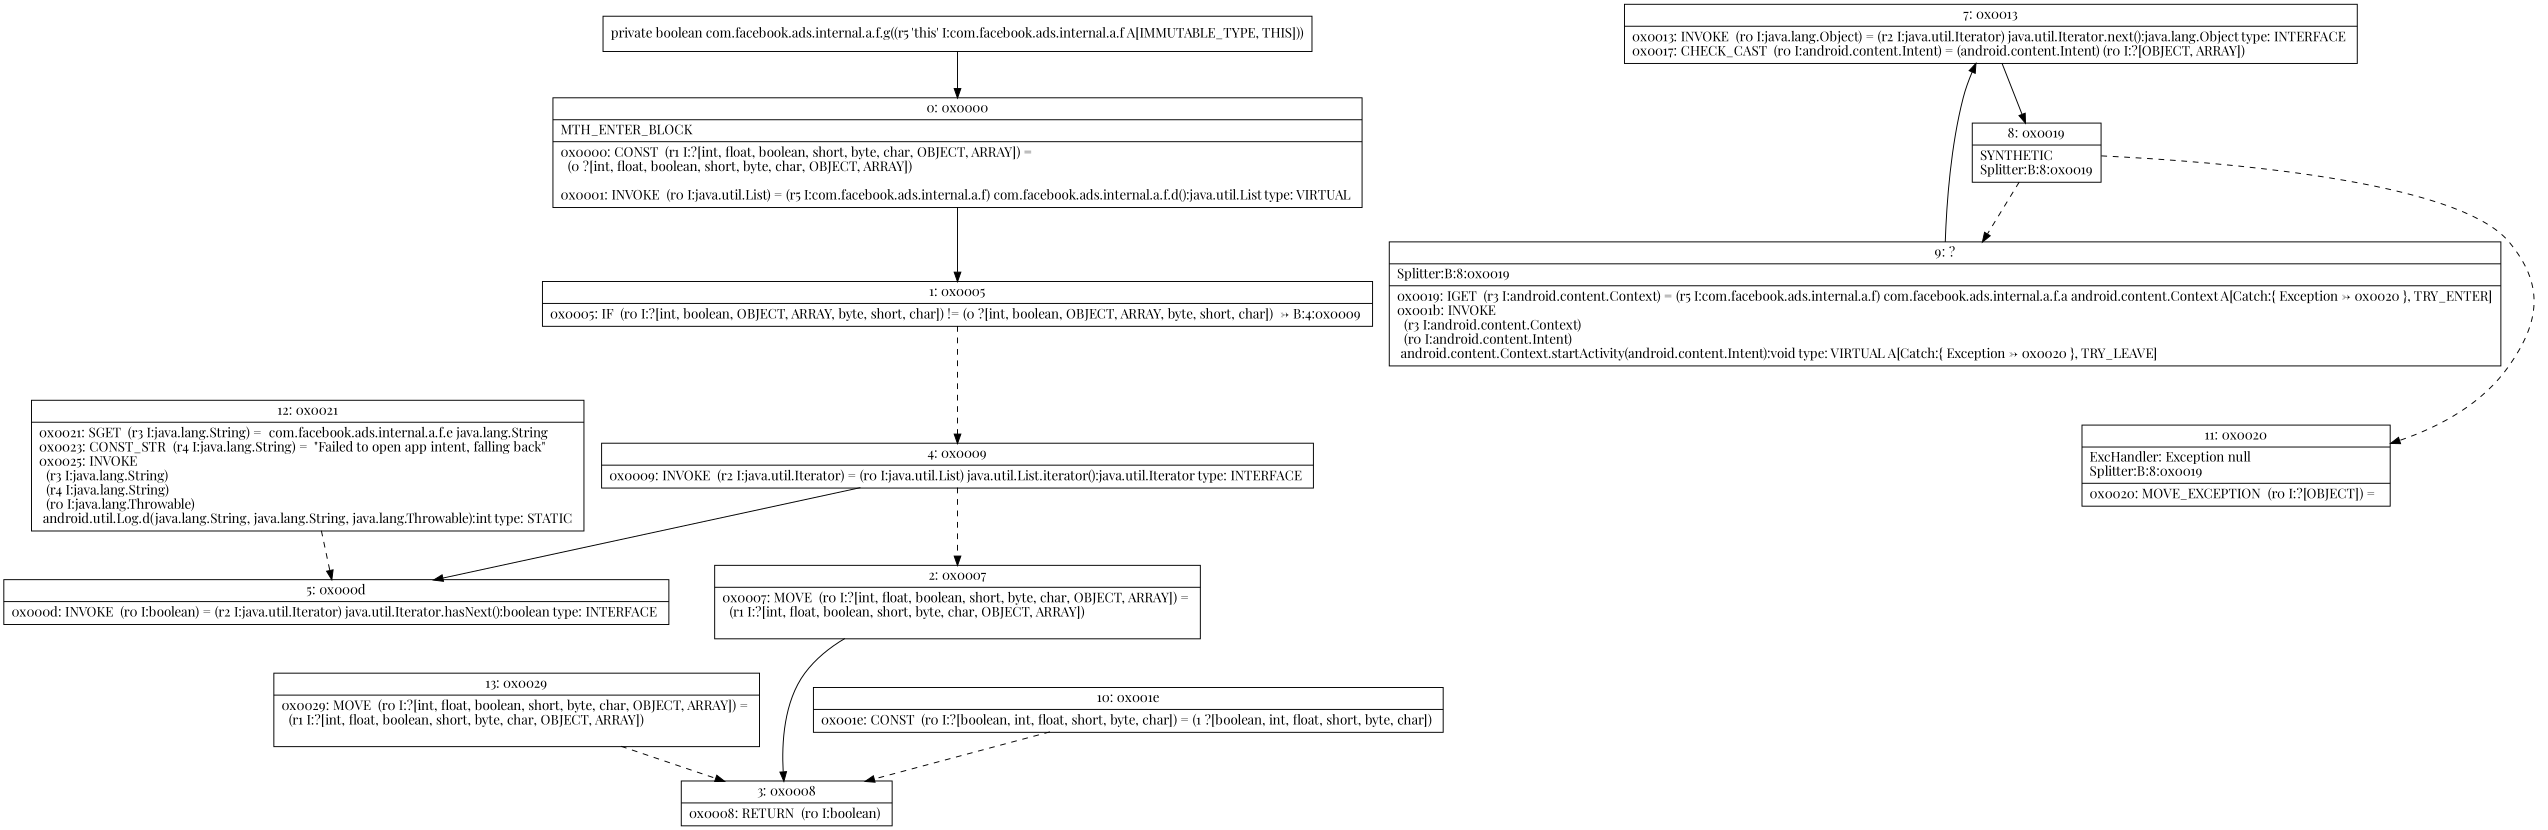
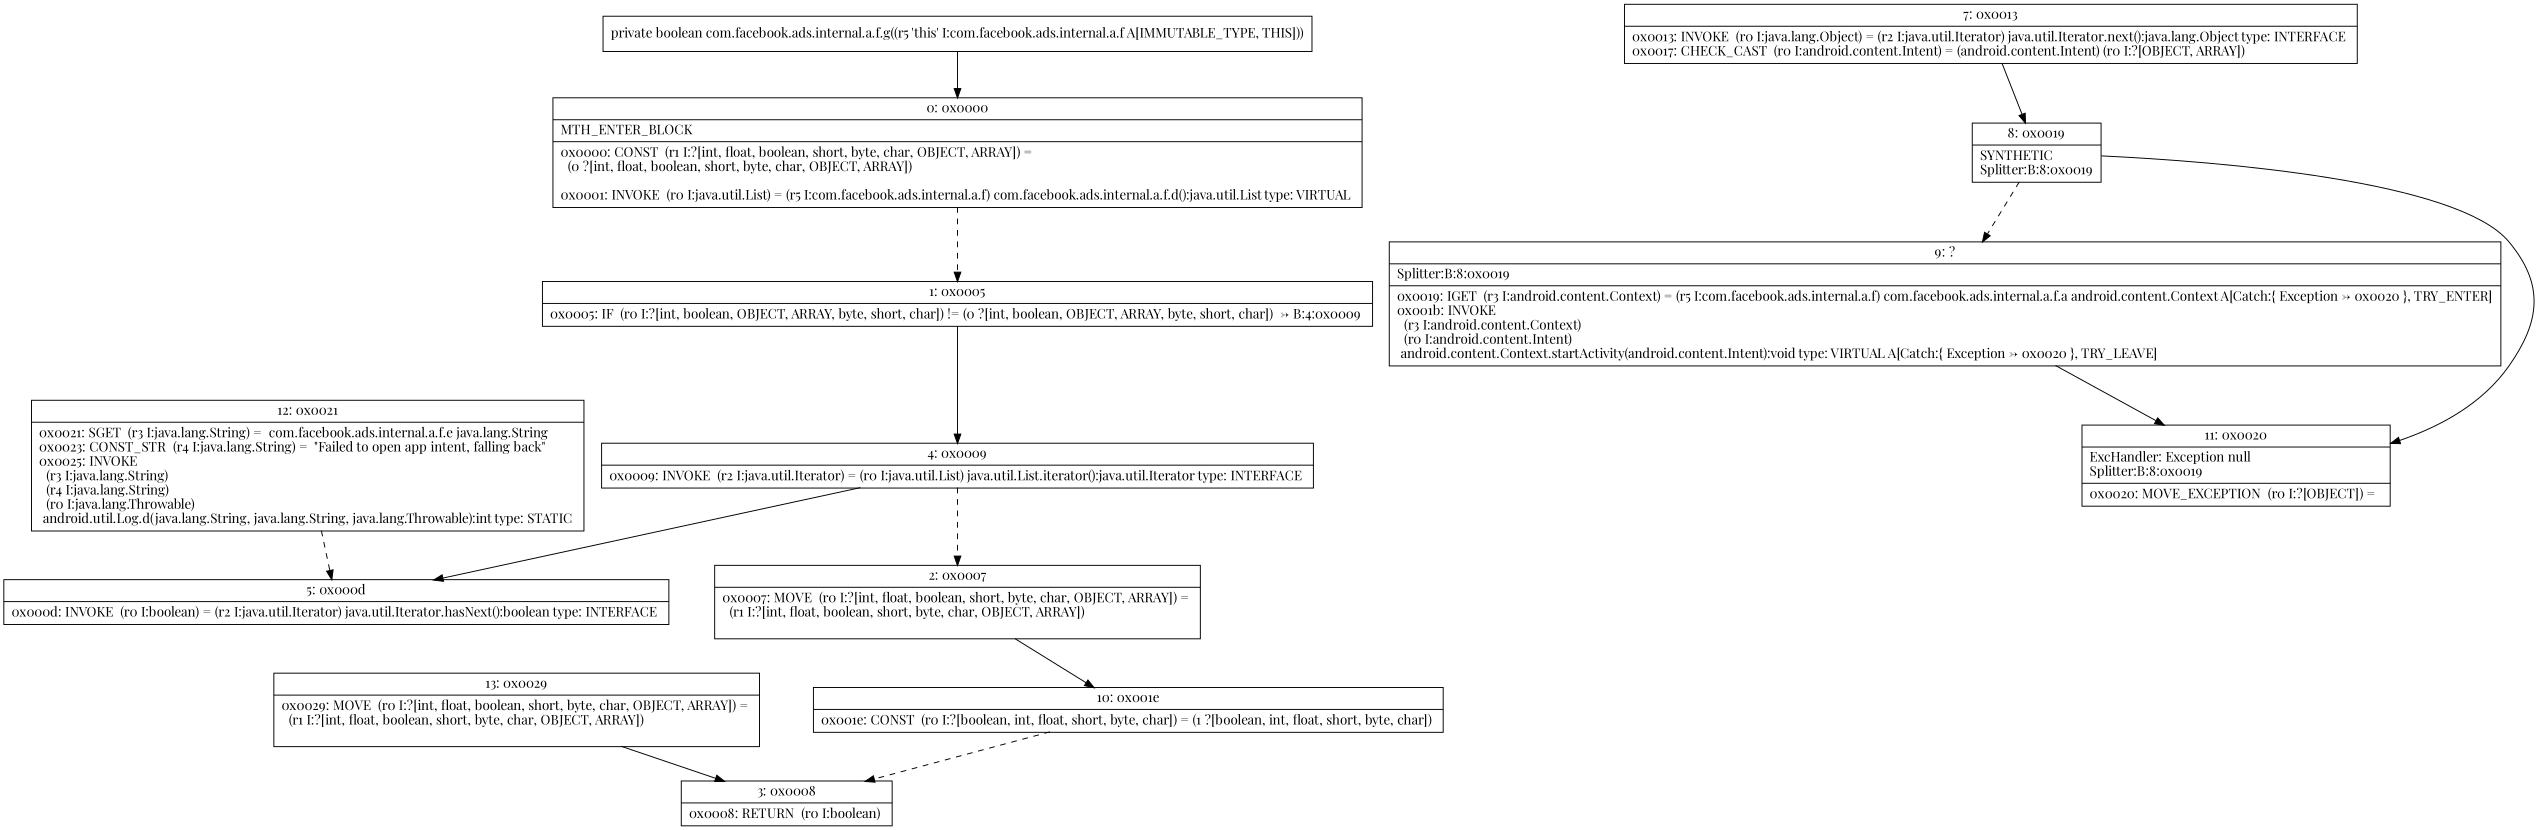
(1952, 156) -> (2106, 393)
(2444, 205) -> (2444, 205)
(958, 240) -> (958, 240)
(958, 380) -> (958, 380)
(793, 695) -> (1050, 661)
(668, 762) -> (668, 762)
